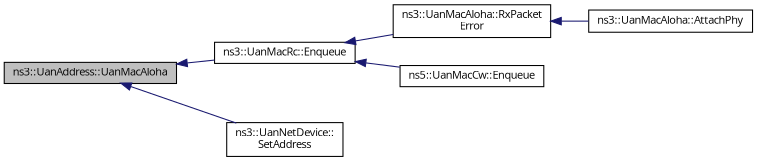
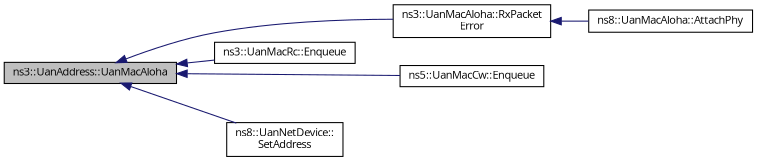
(671, 21) -> (671, 21)
(374, 38) -> (258, 26)
(383, 65) -> (294, 75)
(285, 140) -> (285, 140)
